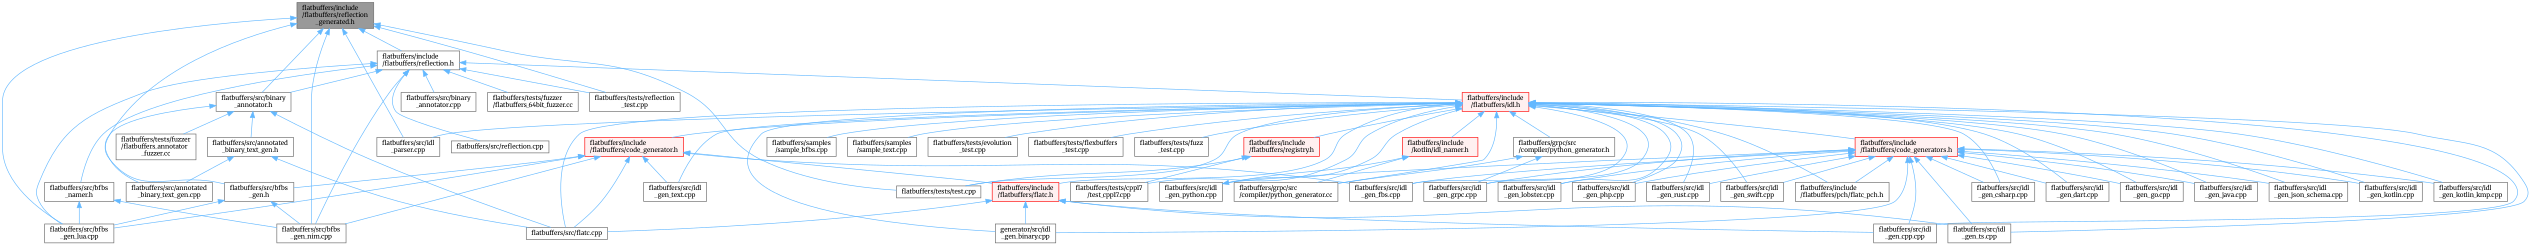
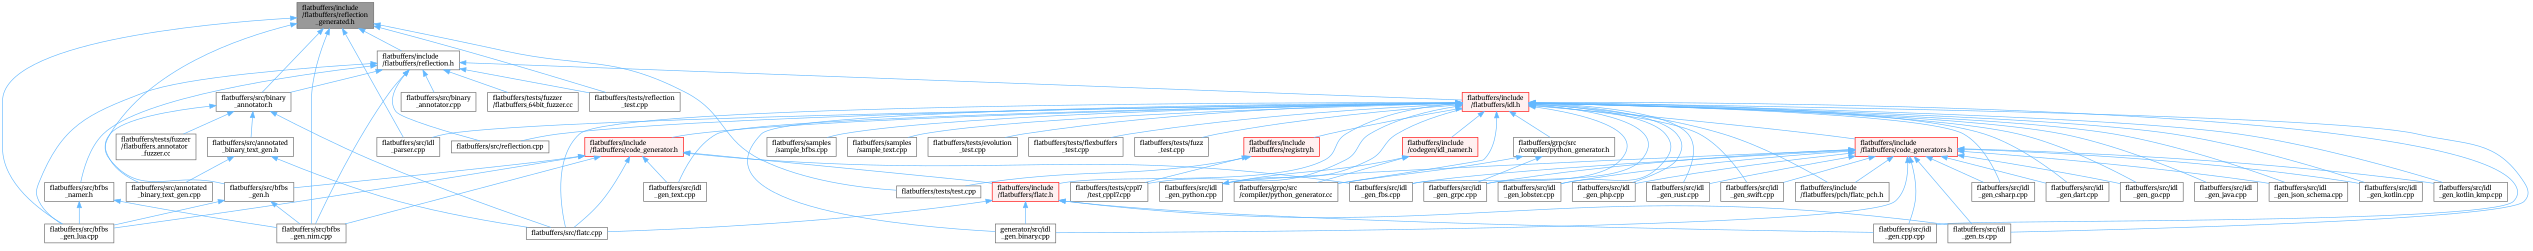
(1440, 147) -> (1440, 147)
(1217, 158) -> (988, 112)
(2080, 166) -> none
